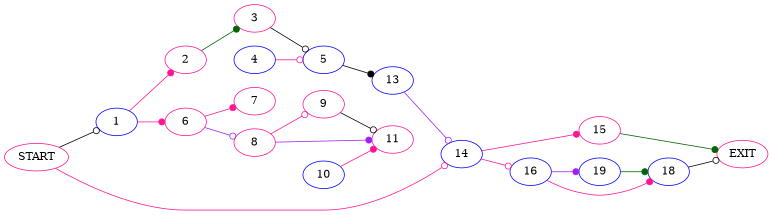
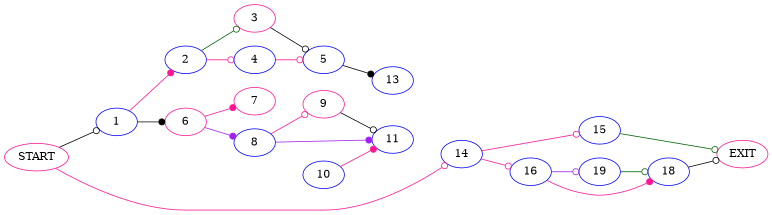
(217, 41) -> (217, 41)
(186, 60) -> (186, 60)
none -> (217, 60)
(425, 115) -> none
(148, 122) -> (148, 122)
(600, 130) -> (600, 130)
(217, 131) -> (217, 131)
(393, 140) -> (393, 140)
(666, 141) -> (666, 141)
(255, 143) -> (255, 143)
(528, 143) -> (528, 143)
(562, 172) -> (562, 172)
(631, 172) -> (631, 172)
